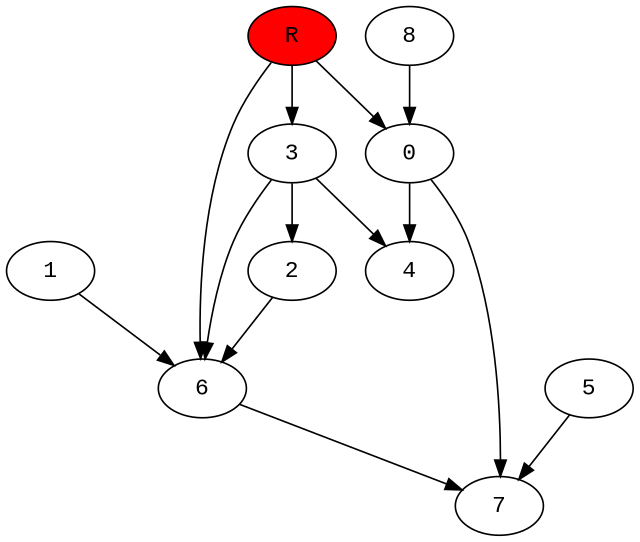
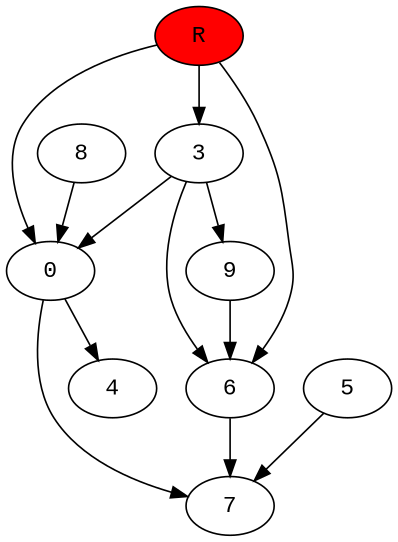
(345, 206) -> (131, 207)
(51, 271) -> none
(292, 271) -> (230, 271)
